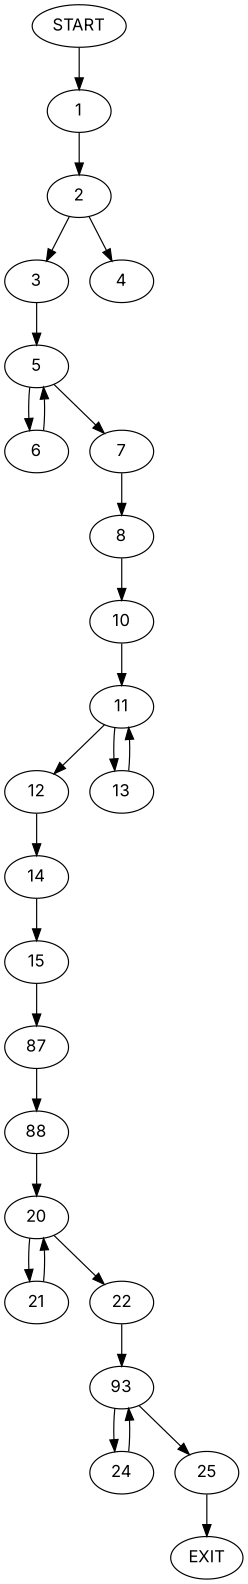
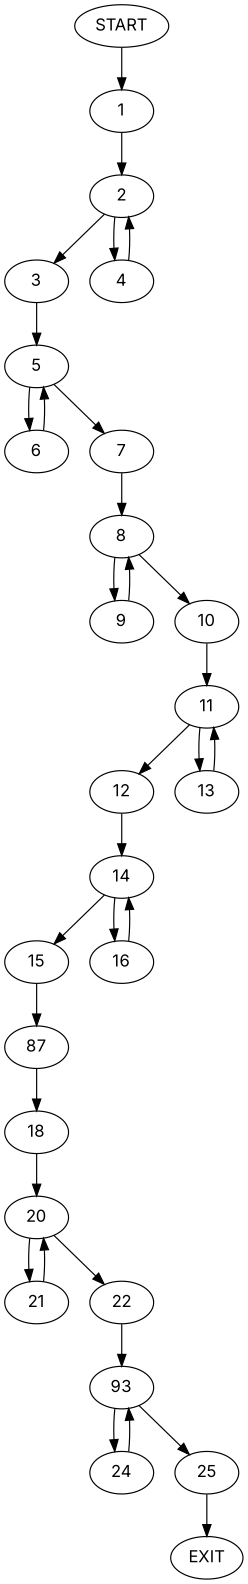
none -> (130, 245)
none -> (122, 622)
none -> (122, 962)
(37, 1132) -> (37, 1132)
